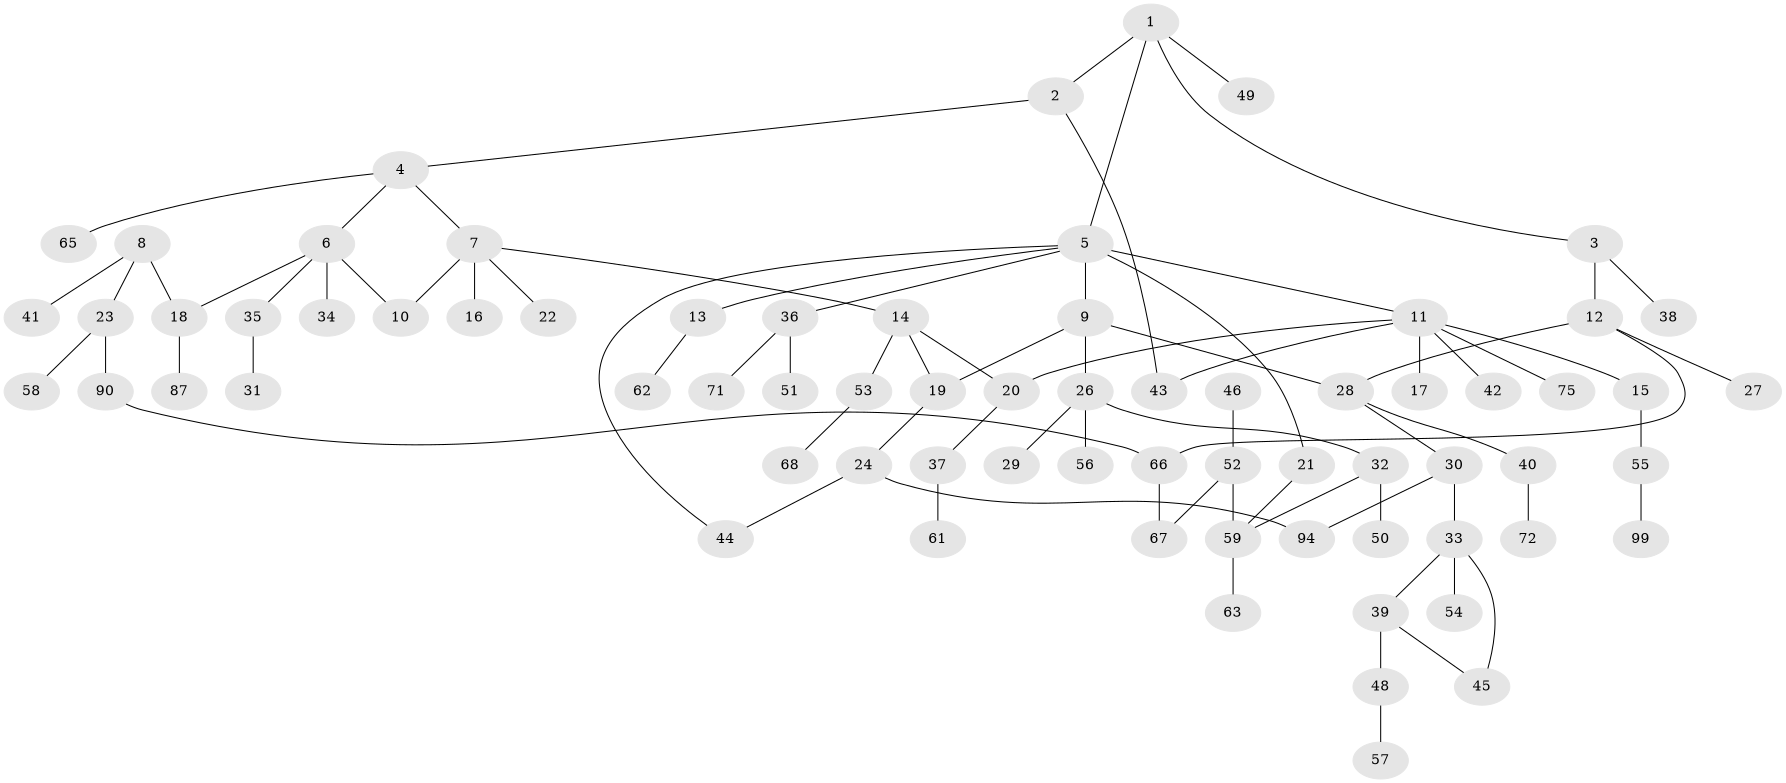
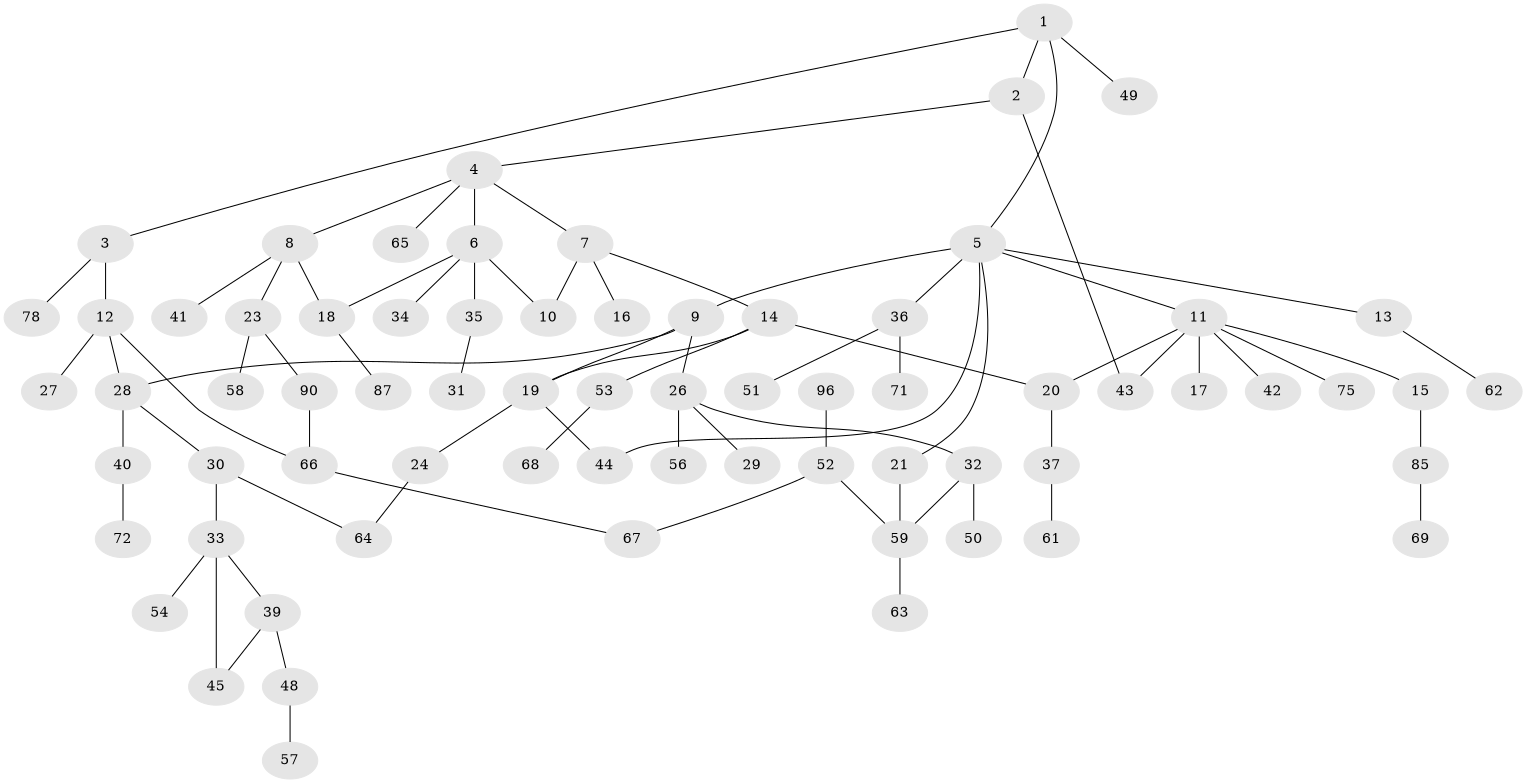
none -> (382, 207)
(548, 318) -> none
(1669, 318) -> (32, 318)
(1233, 392) -> (826, 392)
(1641, 465) -> (1421, 465)
(795, 502) -> (563, 424)
(1307, 539) -> (364, 539)
(1641, 539) -> (1421, 539)
